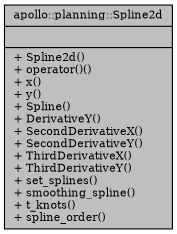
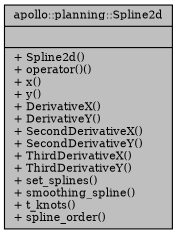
(43, 107) -> (58, 107)
